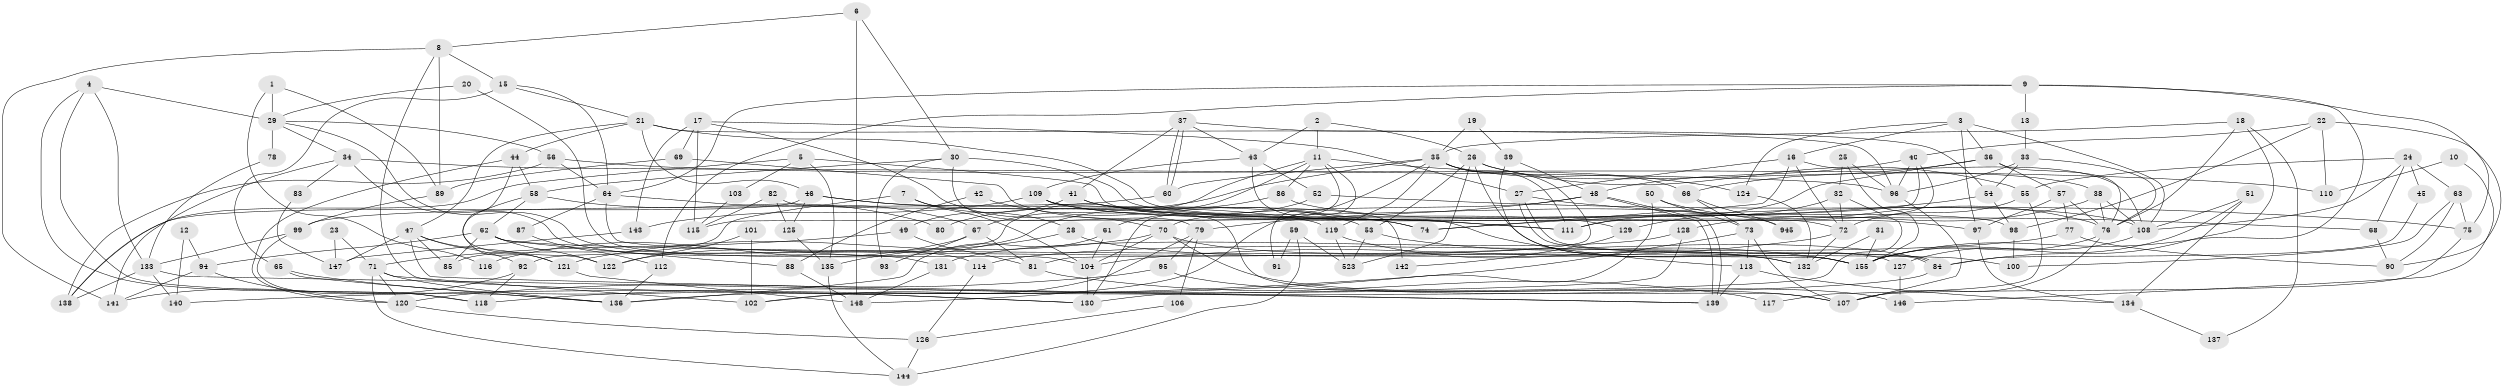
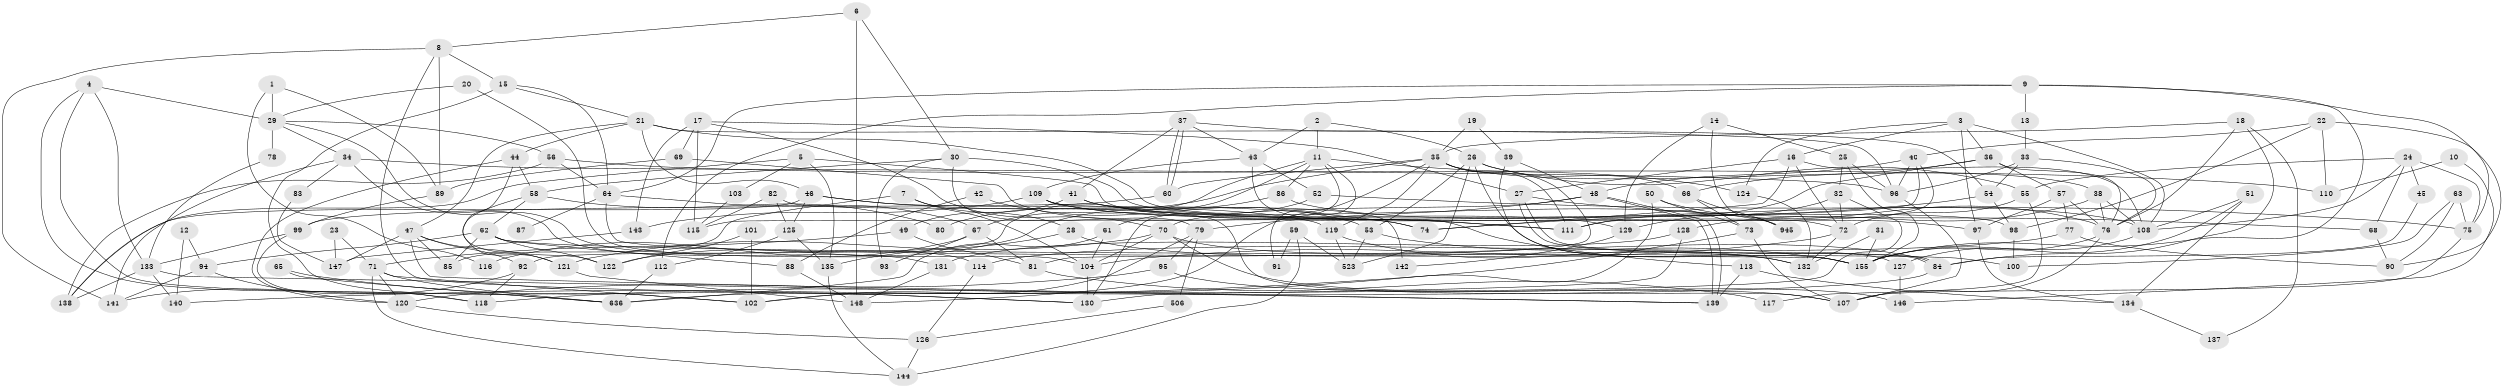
none -> (1714, 121)
(323, 125) -> (351, 286)
(2433, 176) -> (2467, 179)
(1748, 249) -> none
(590, 251) -> (727, 253)
(616, 304) -> (616, 304)
(1178, 304) -> (1178, 304)
